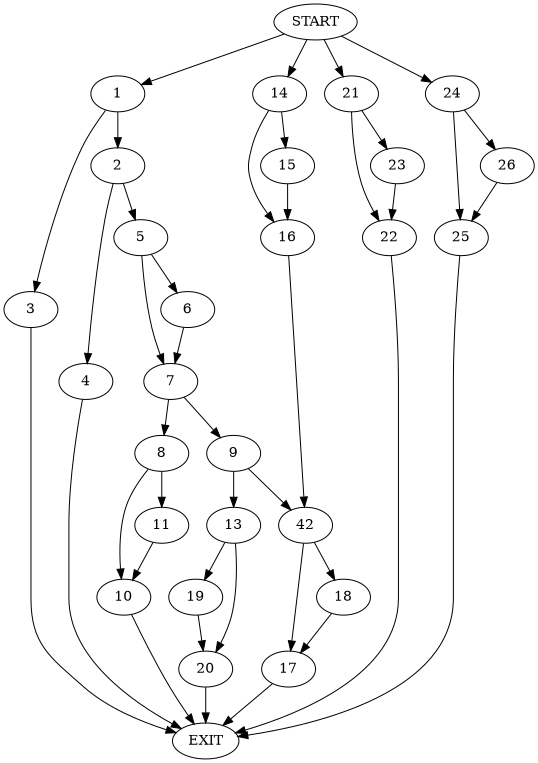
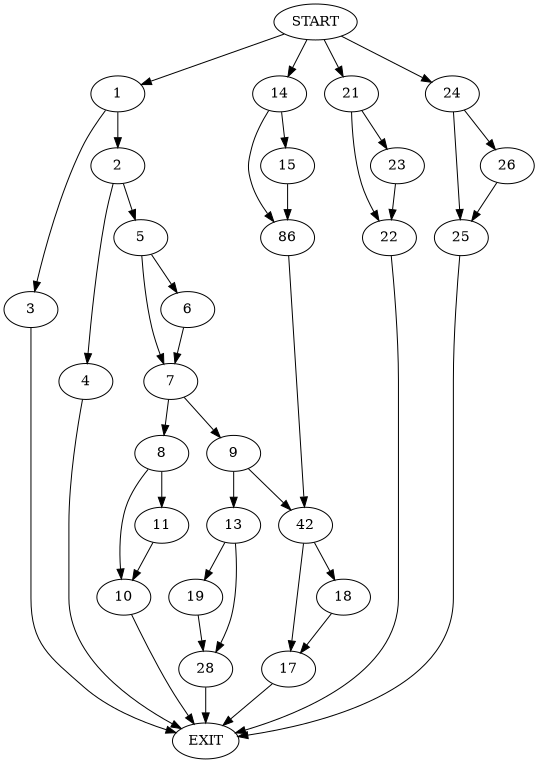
(288, 238) -> (288, 238)
(206, 669) -> (206, 669)
